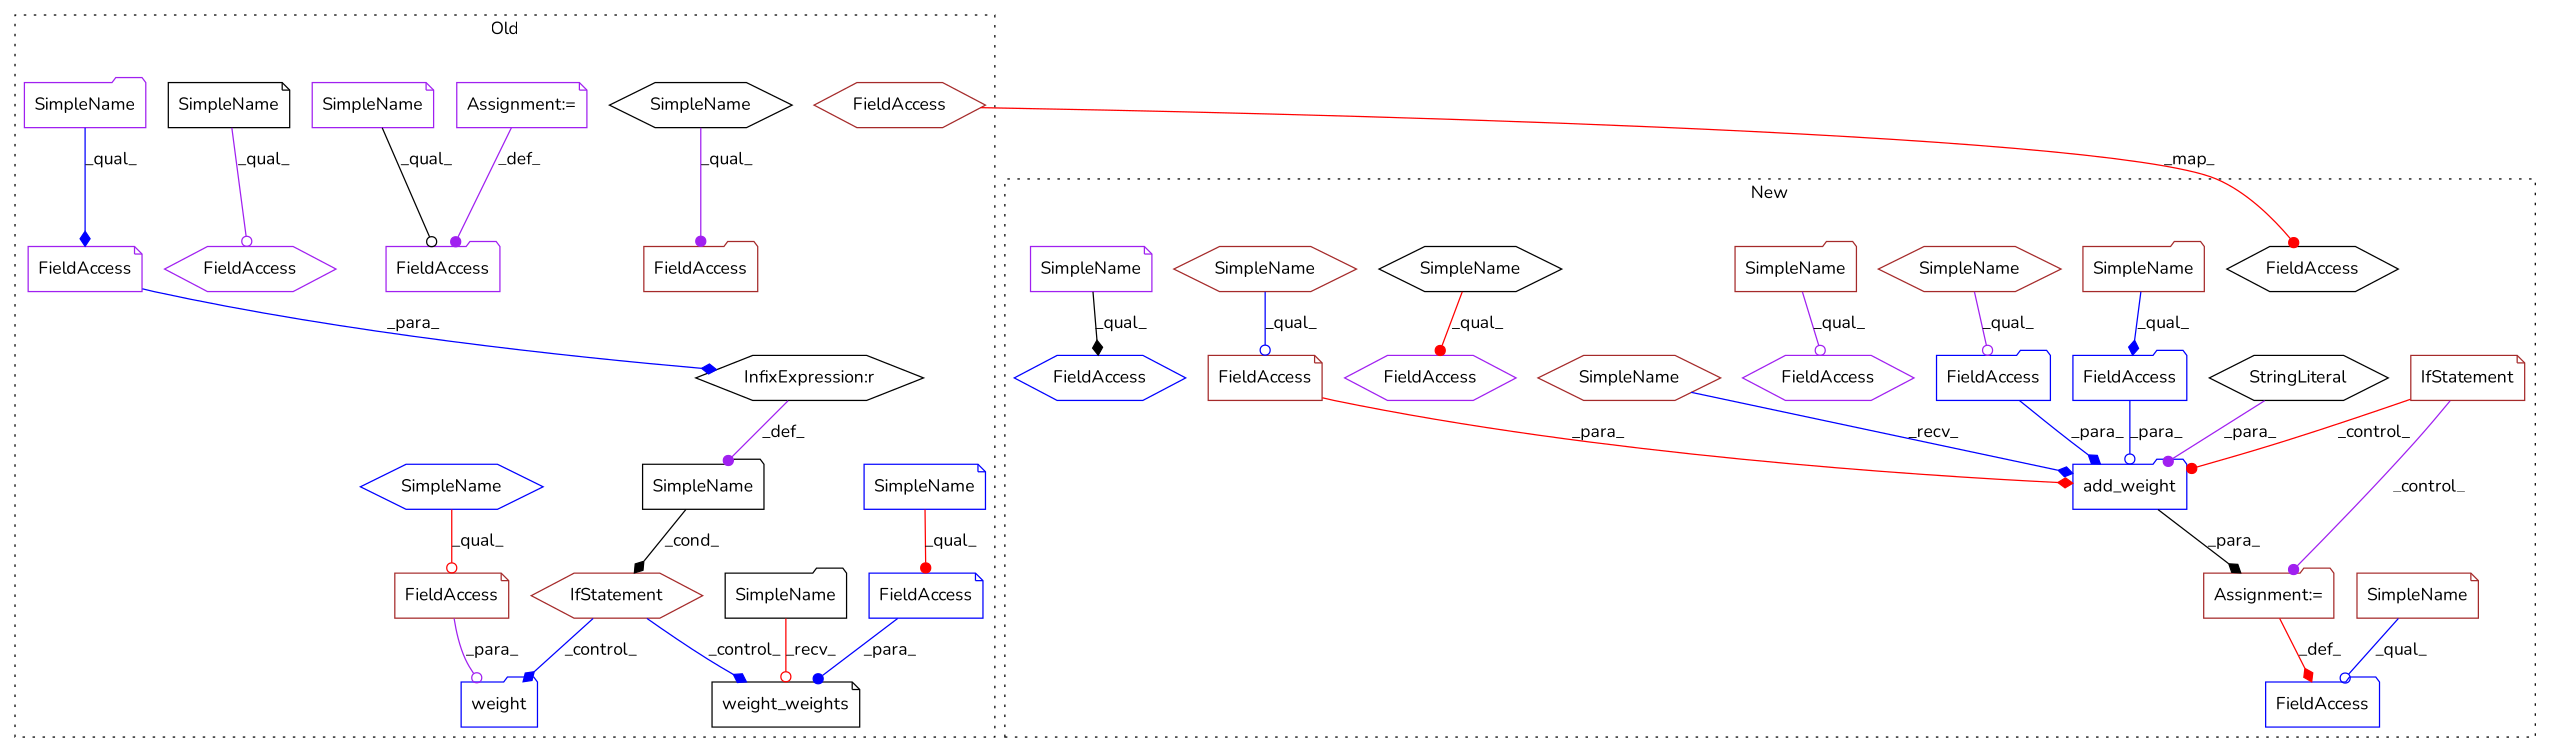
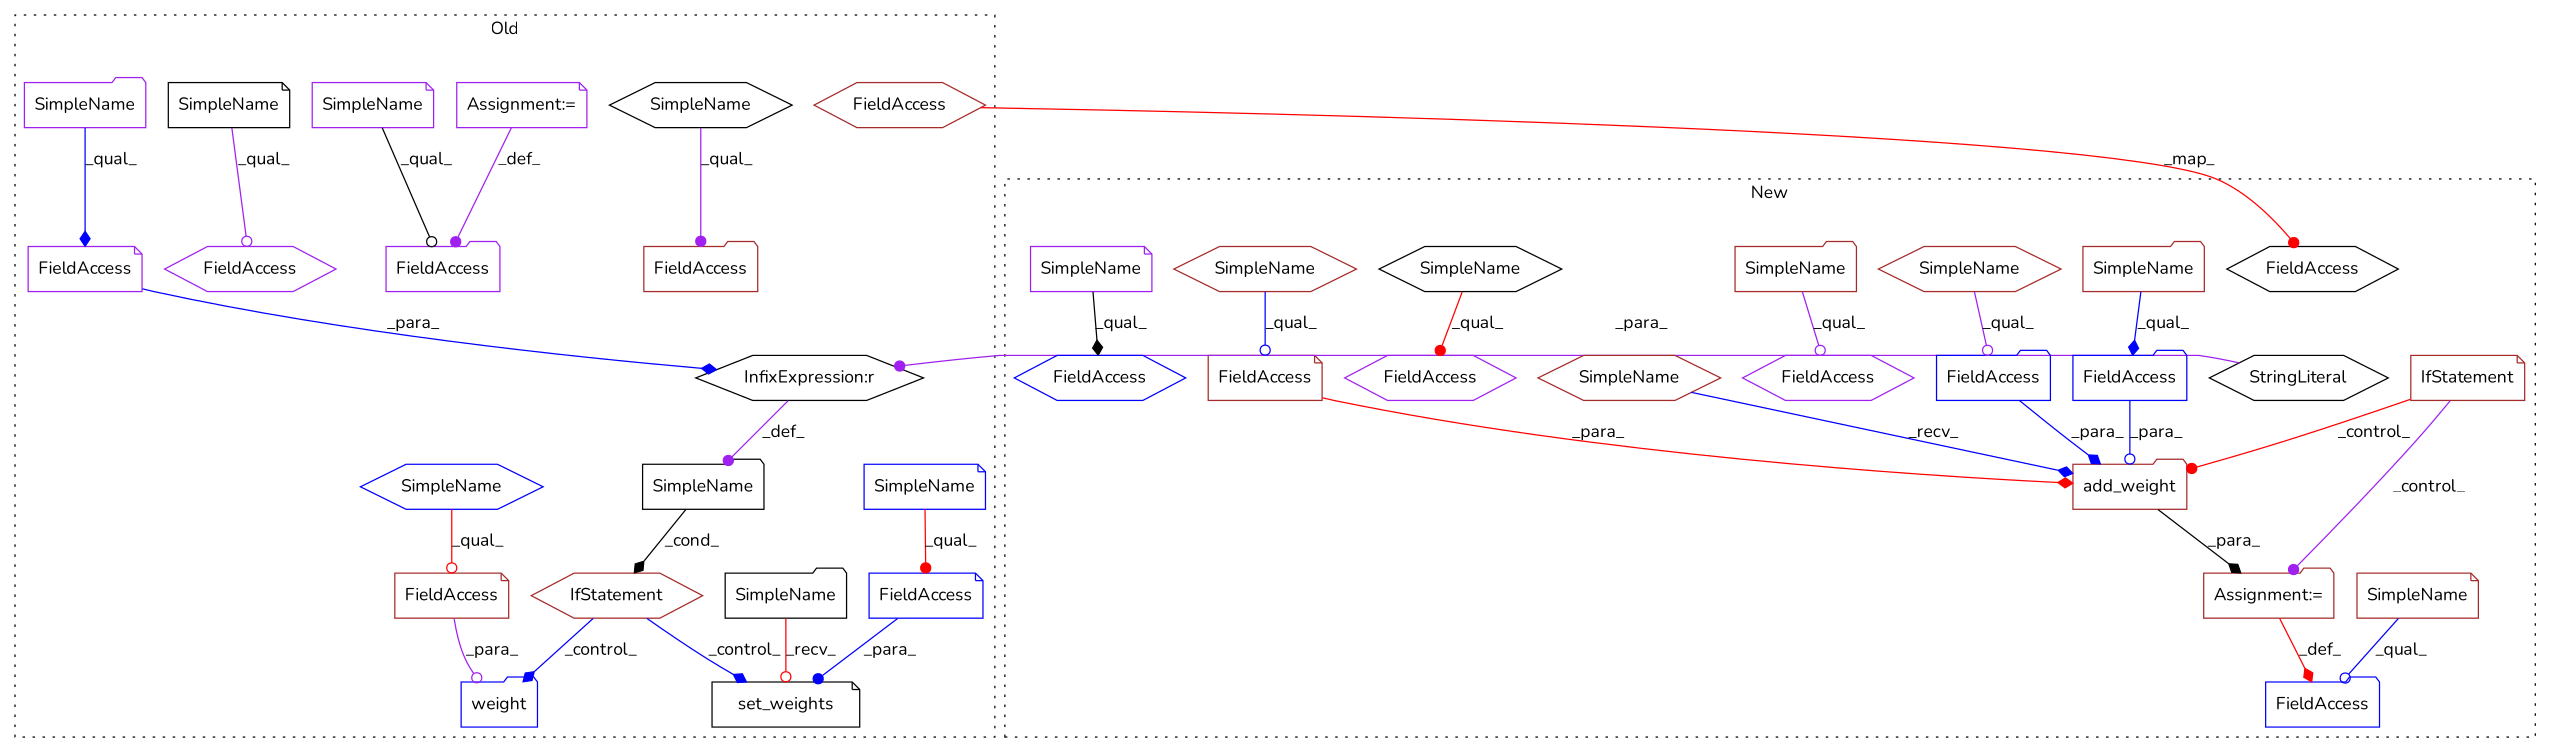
(2219, 430) -> (1572, 355)
(2130, 487) -> (2130, 487)
(786, 705) -> (786, 705)
